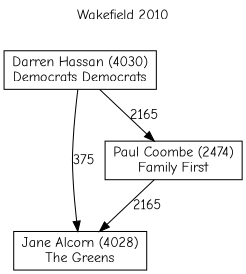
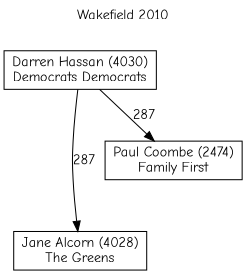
(144, 115) -> (144, 115)
(84, 160) -> (84, 160)
(131, 202) -> none
